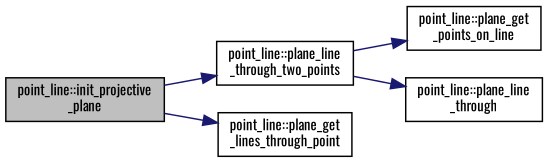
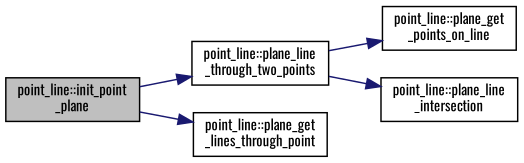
(85, 100) -> (73, 100)
(474, 100) -> (449, 100)
